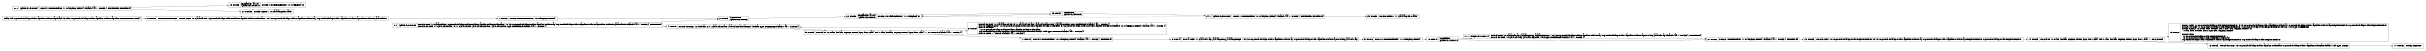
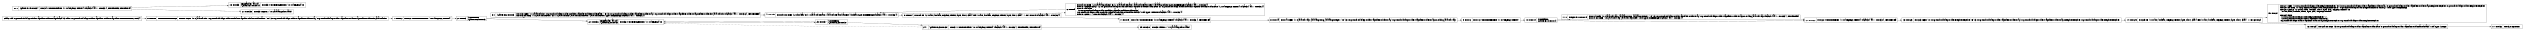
(673, 22) -> (505, 18)
